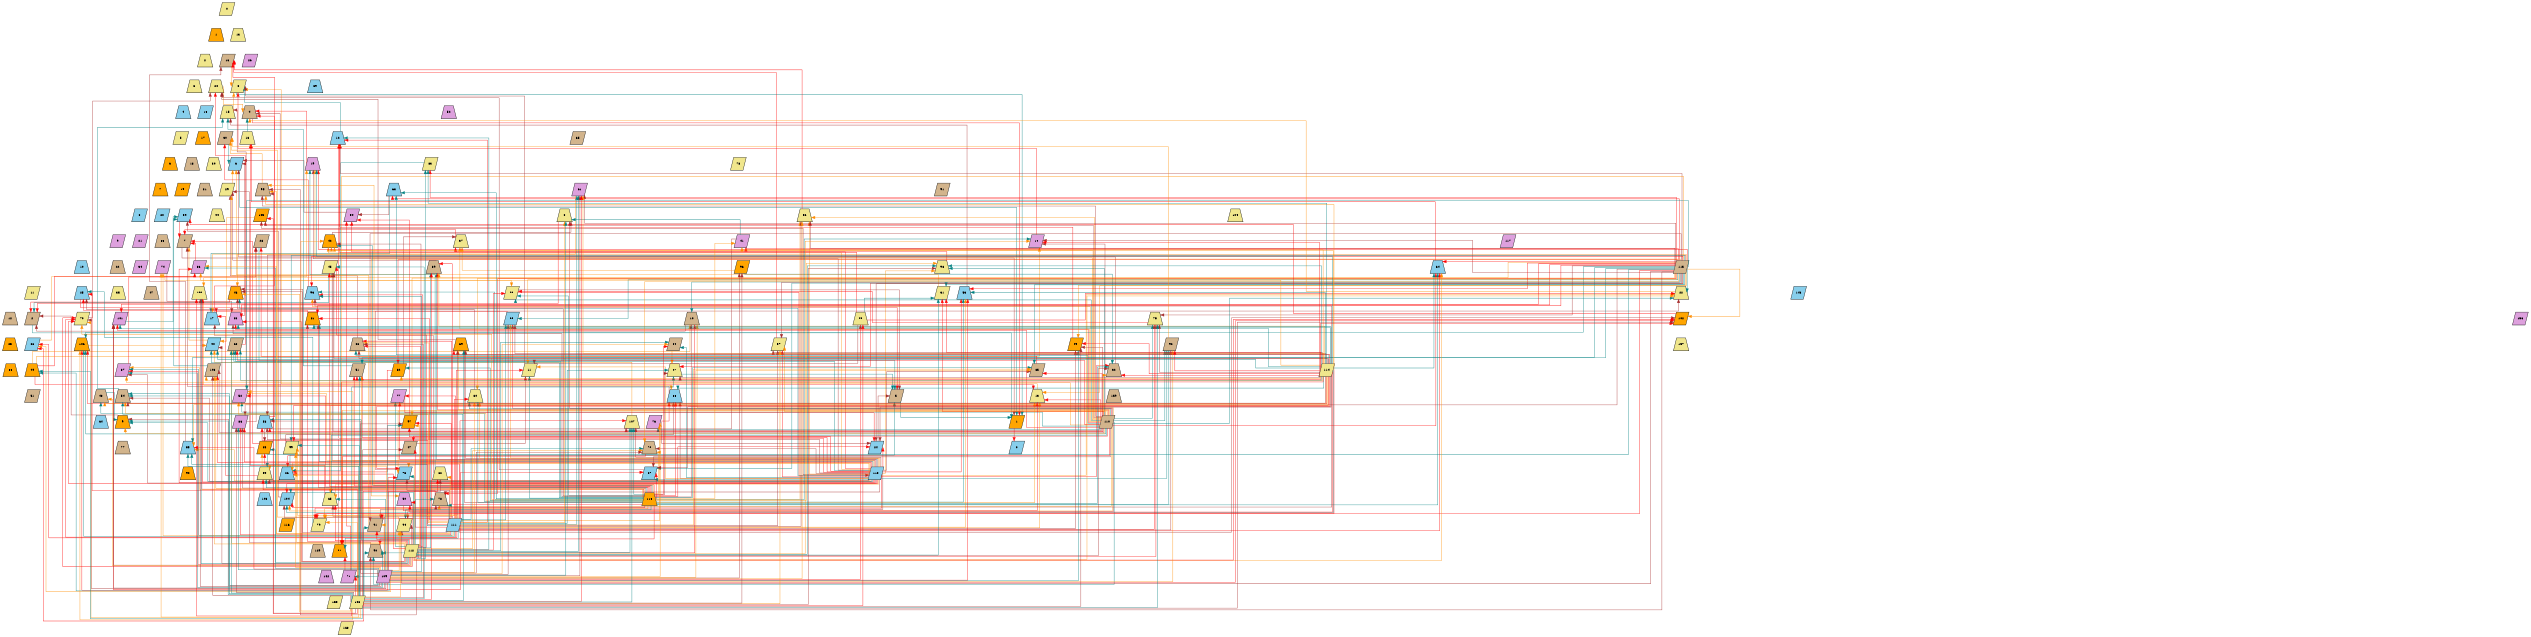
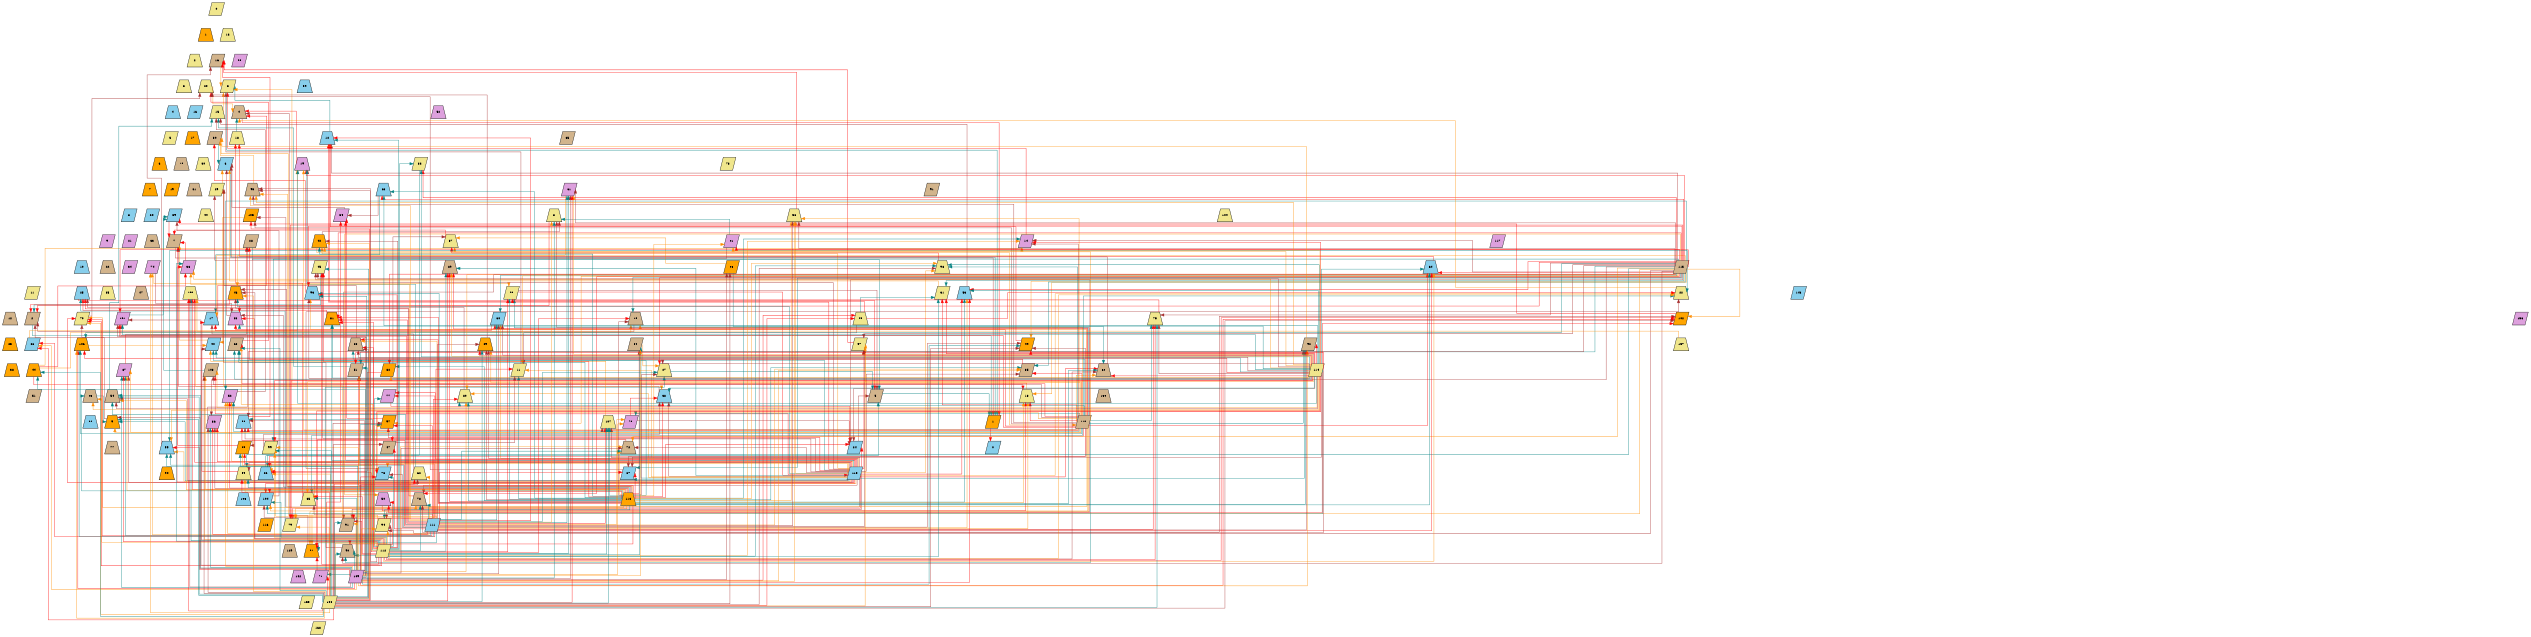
(800, 251) -> (778, 253)
(945, 278) -> (927, 331)
